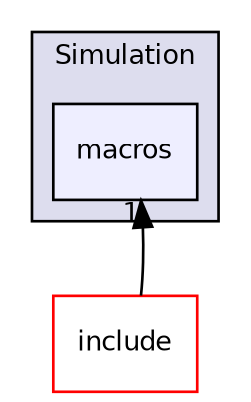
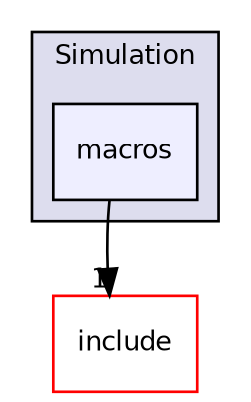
(143, 262) -> (107, 238)
